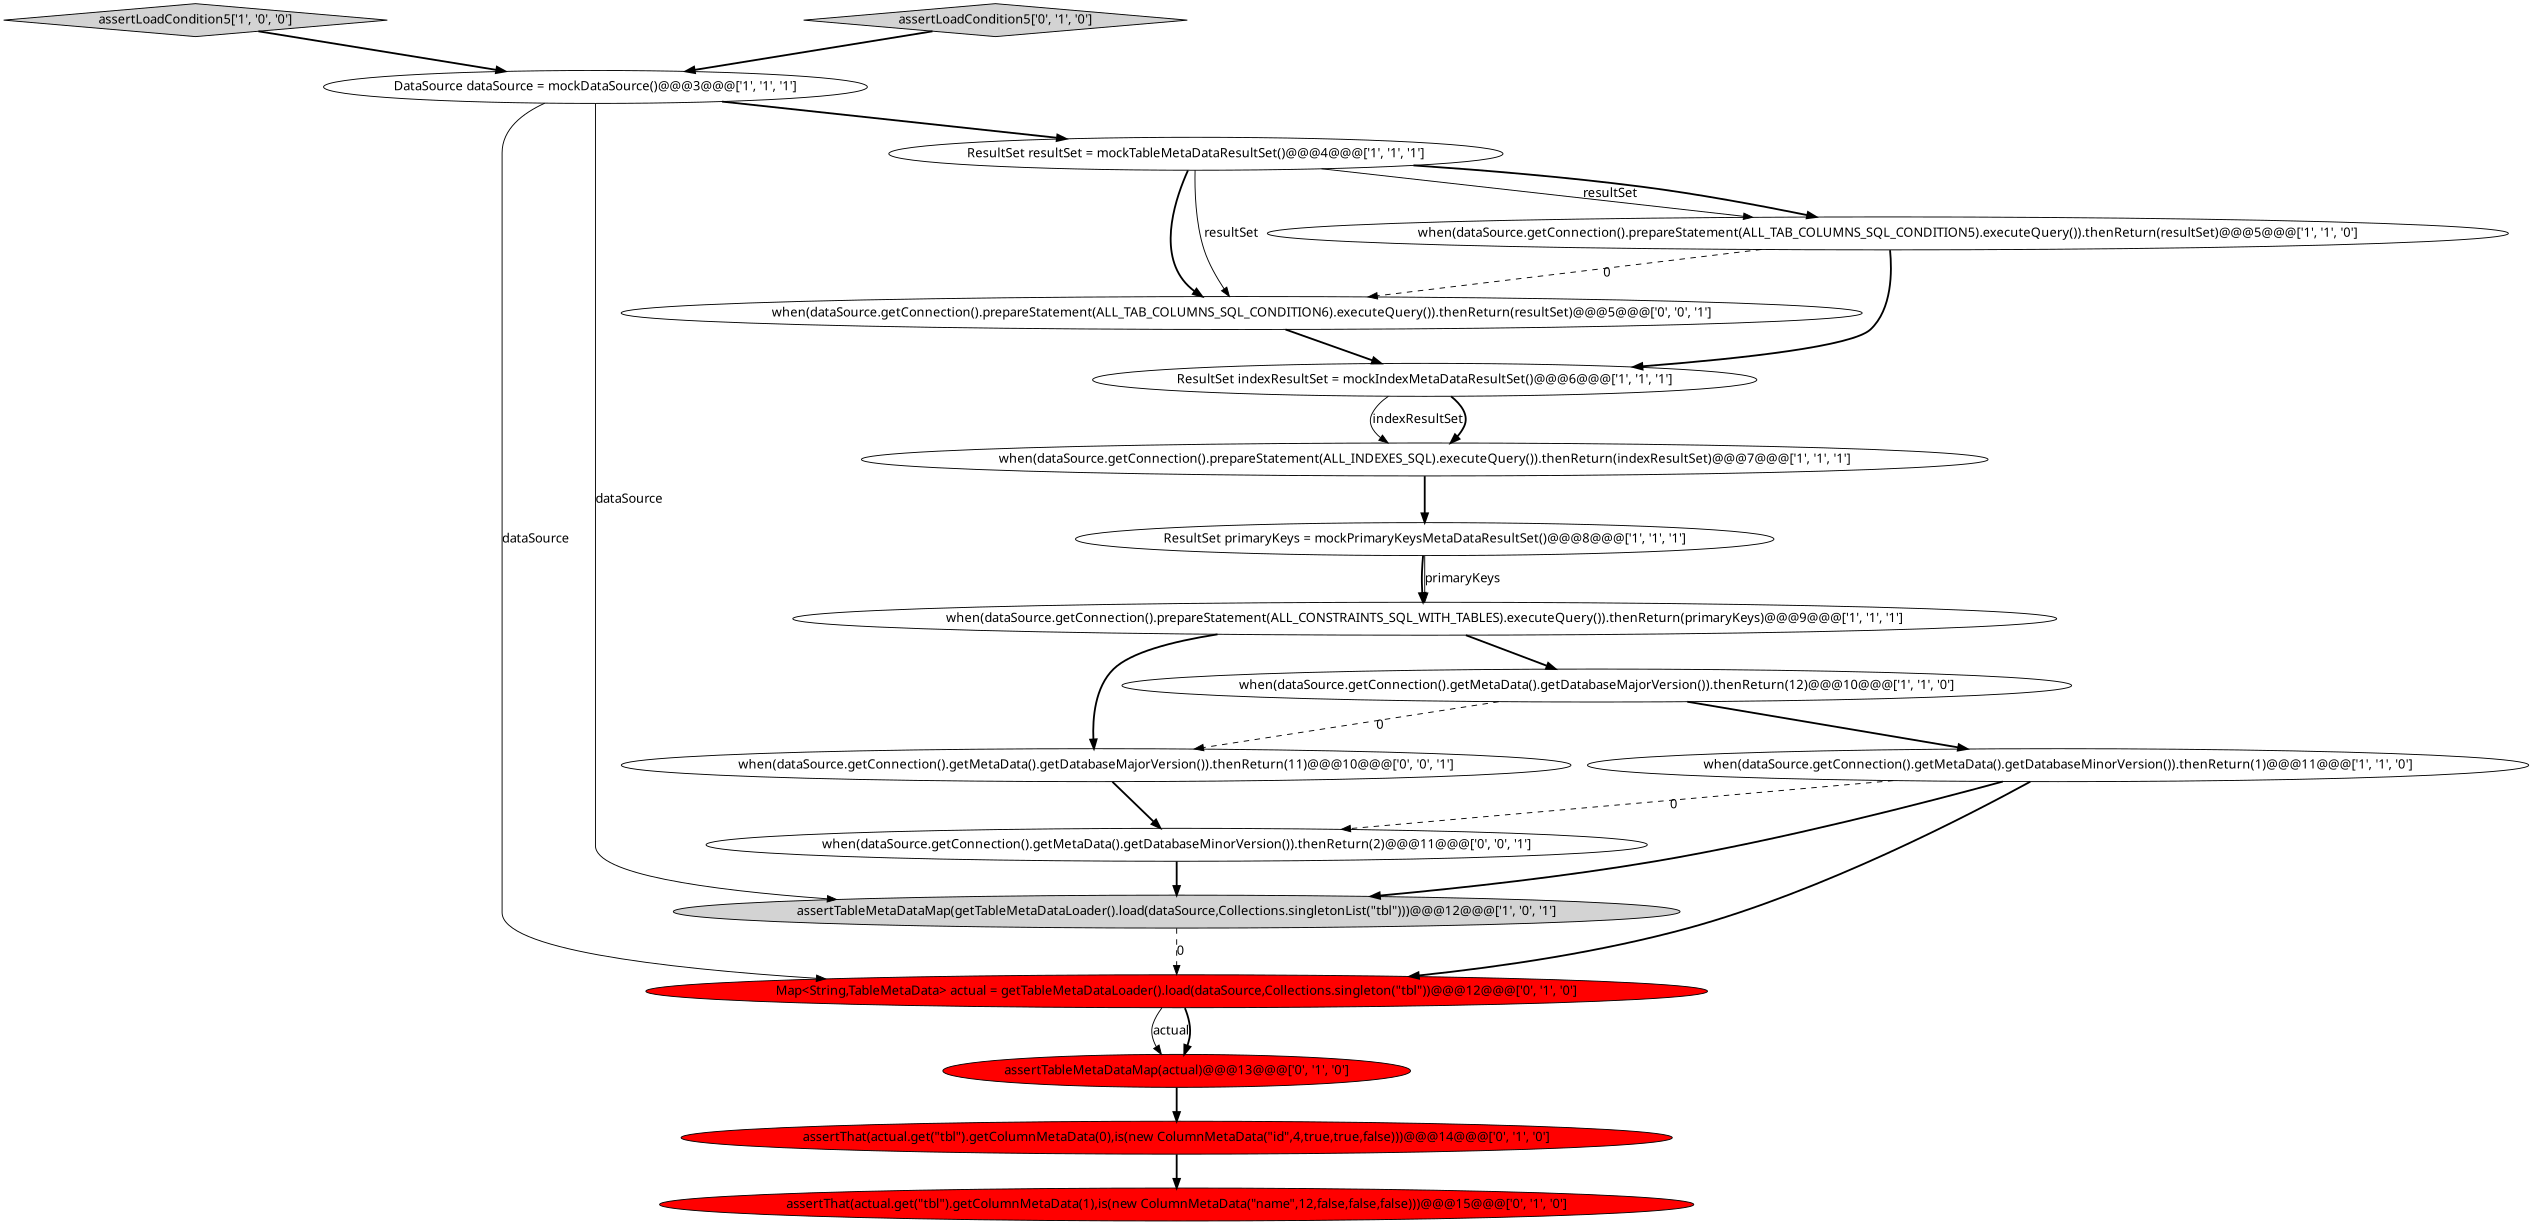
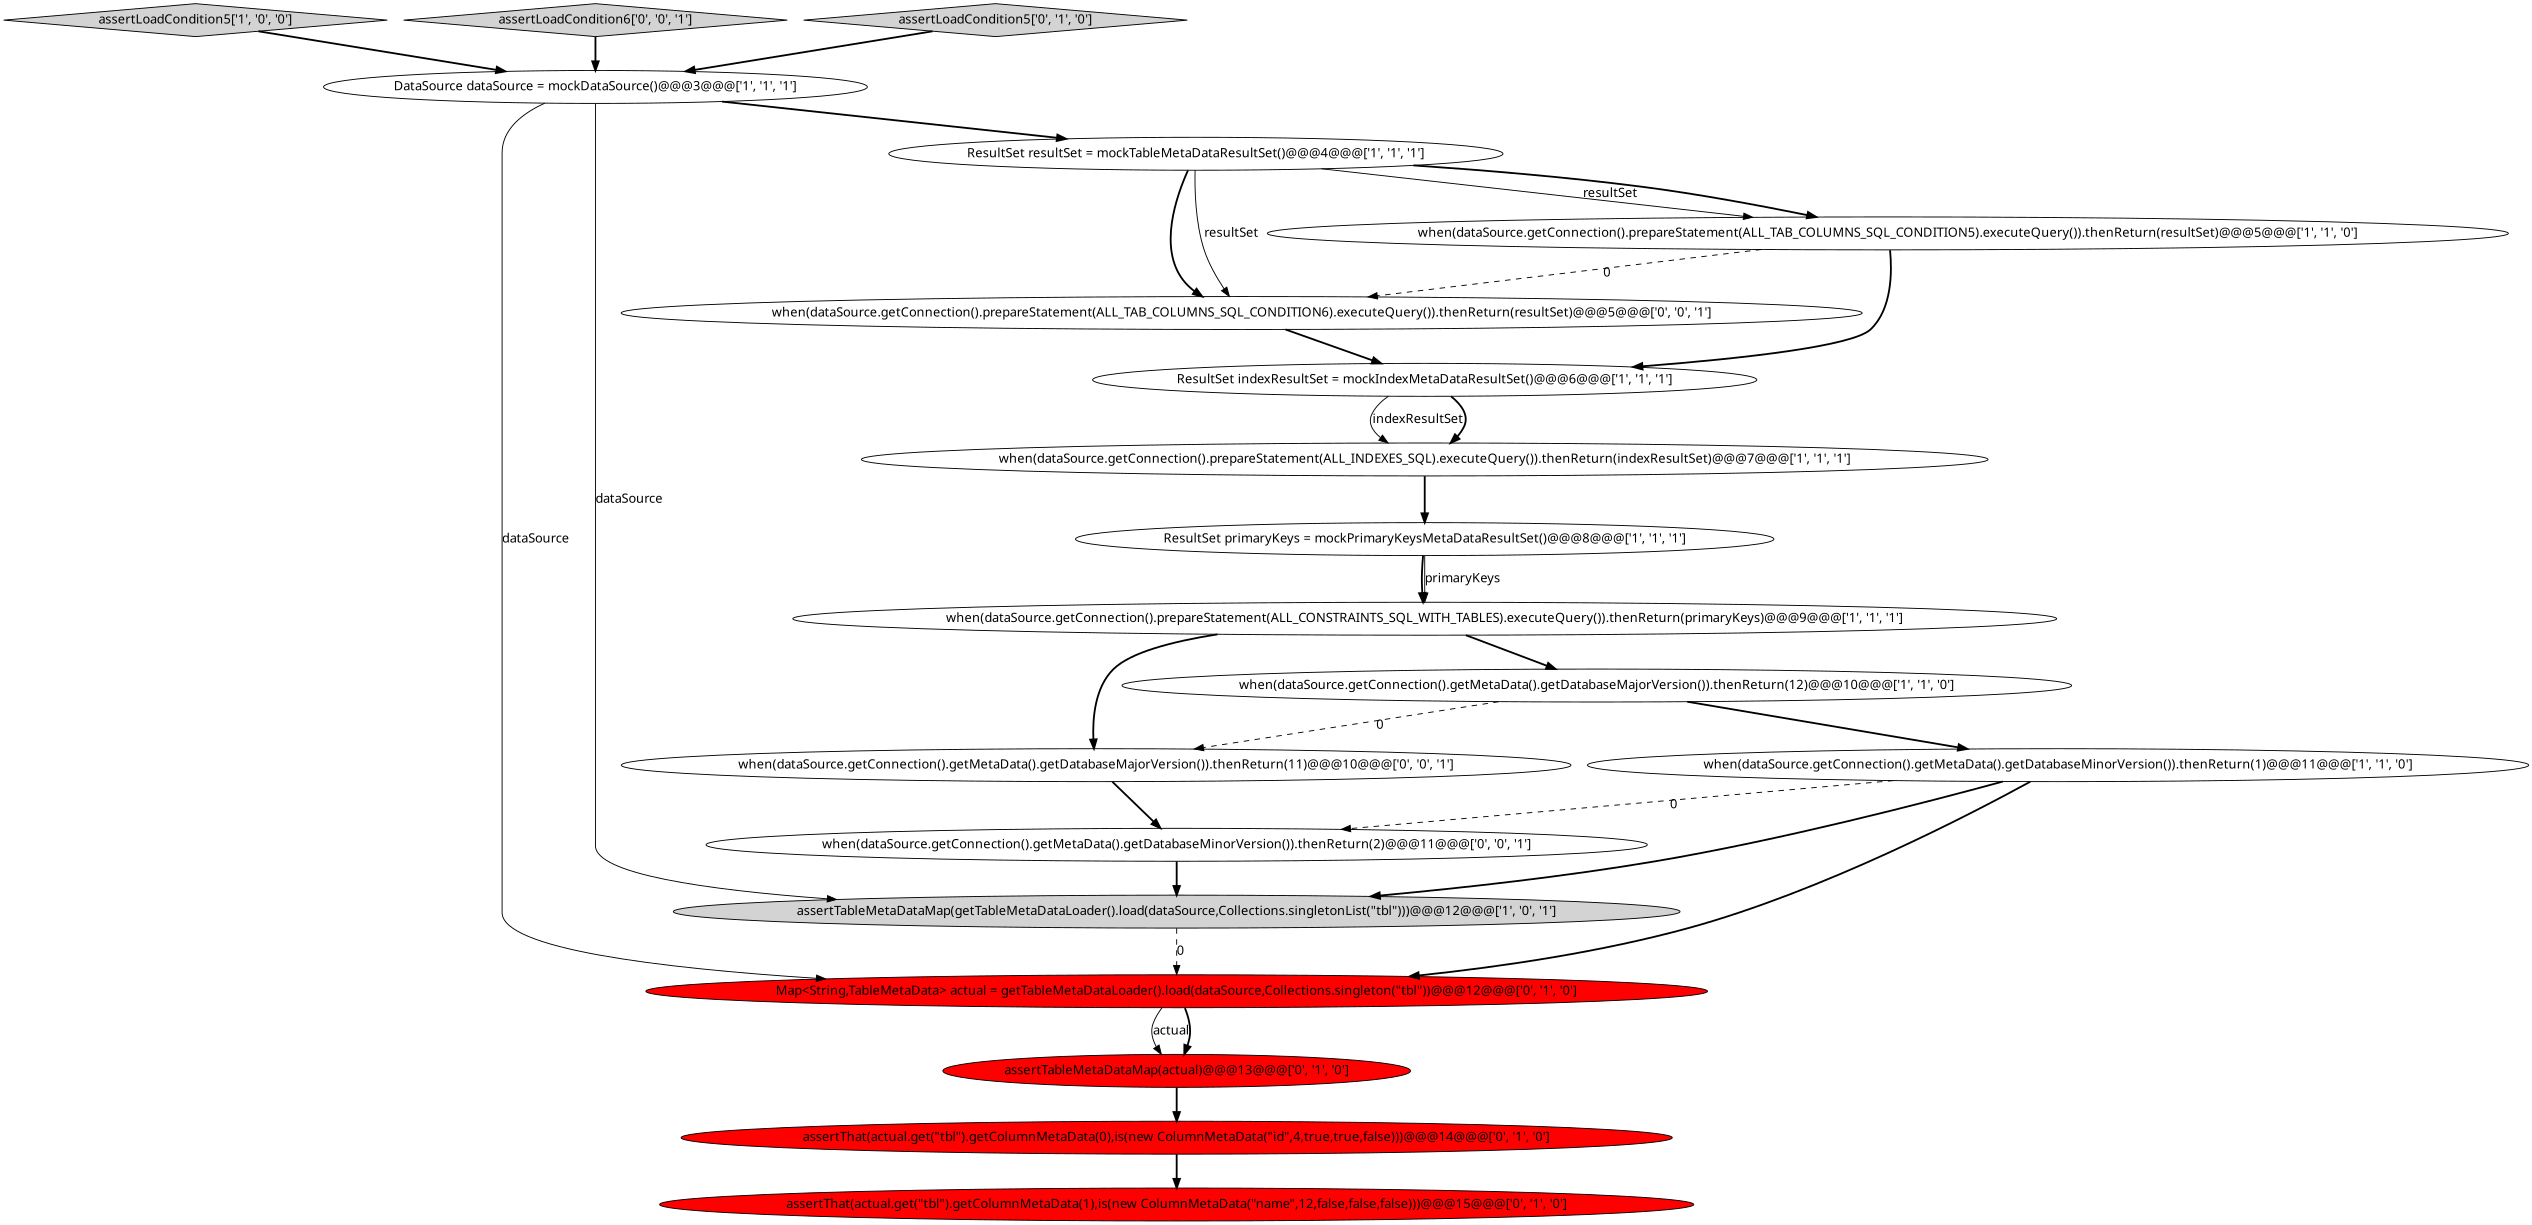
none -> (595, 20)
